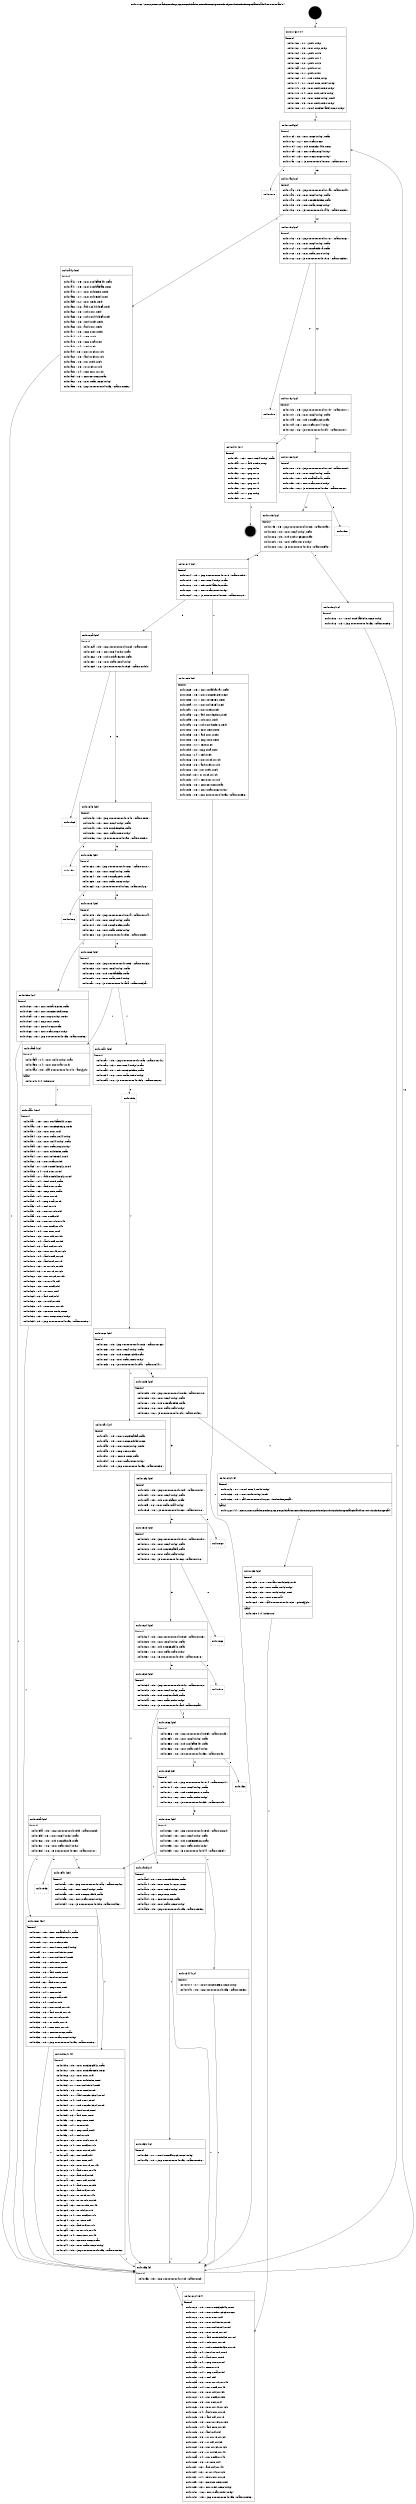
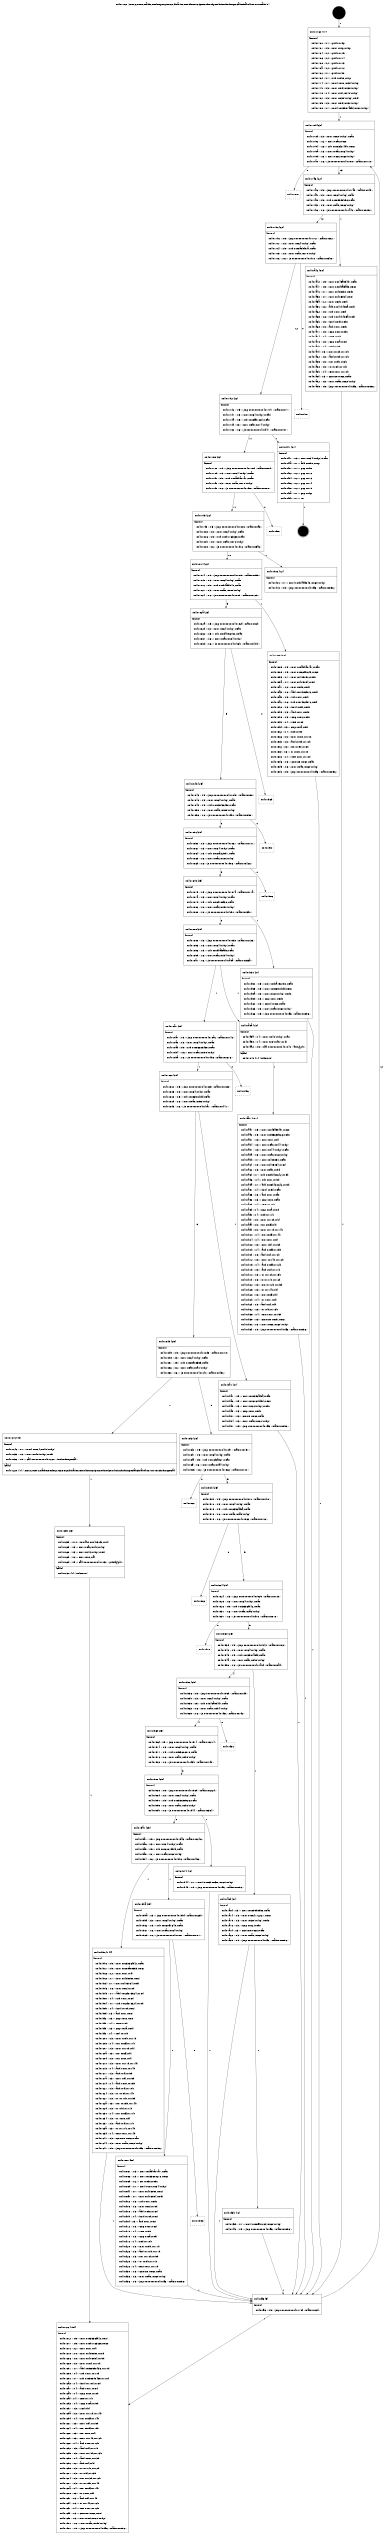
(129, 1215) -> (198, 1066)
(396, 1509) -> none
(76, 1861) -> (169, 1881)
